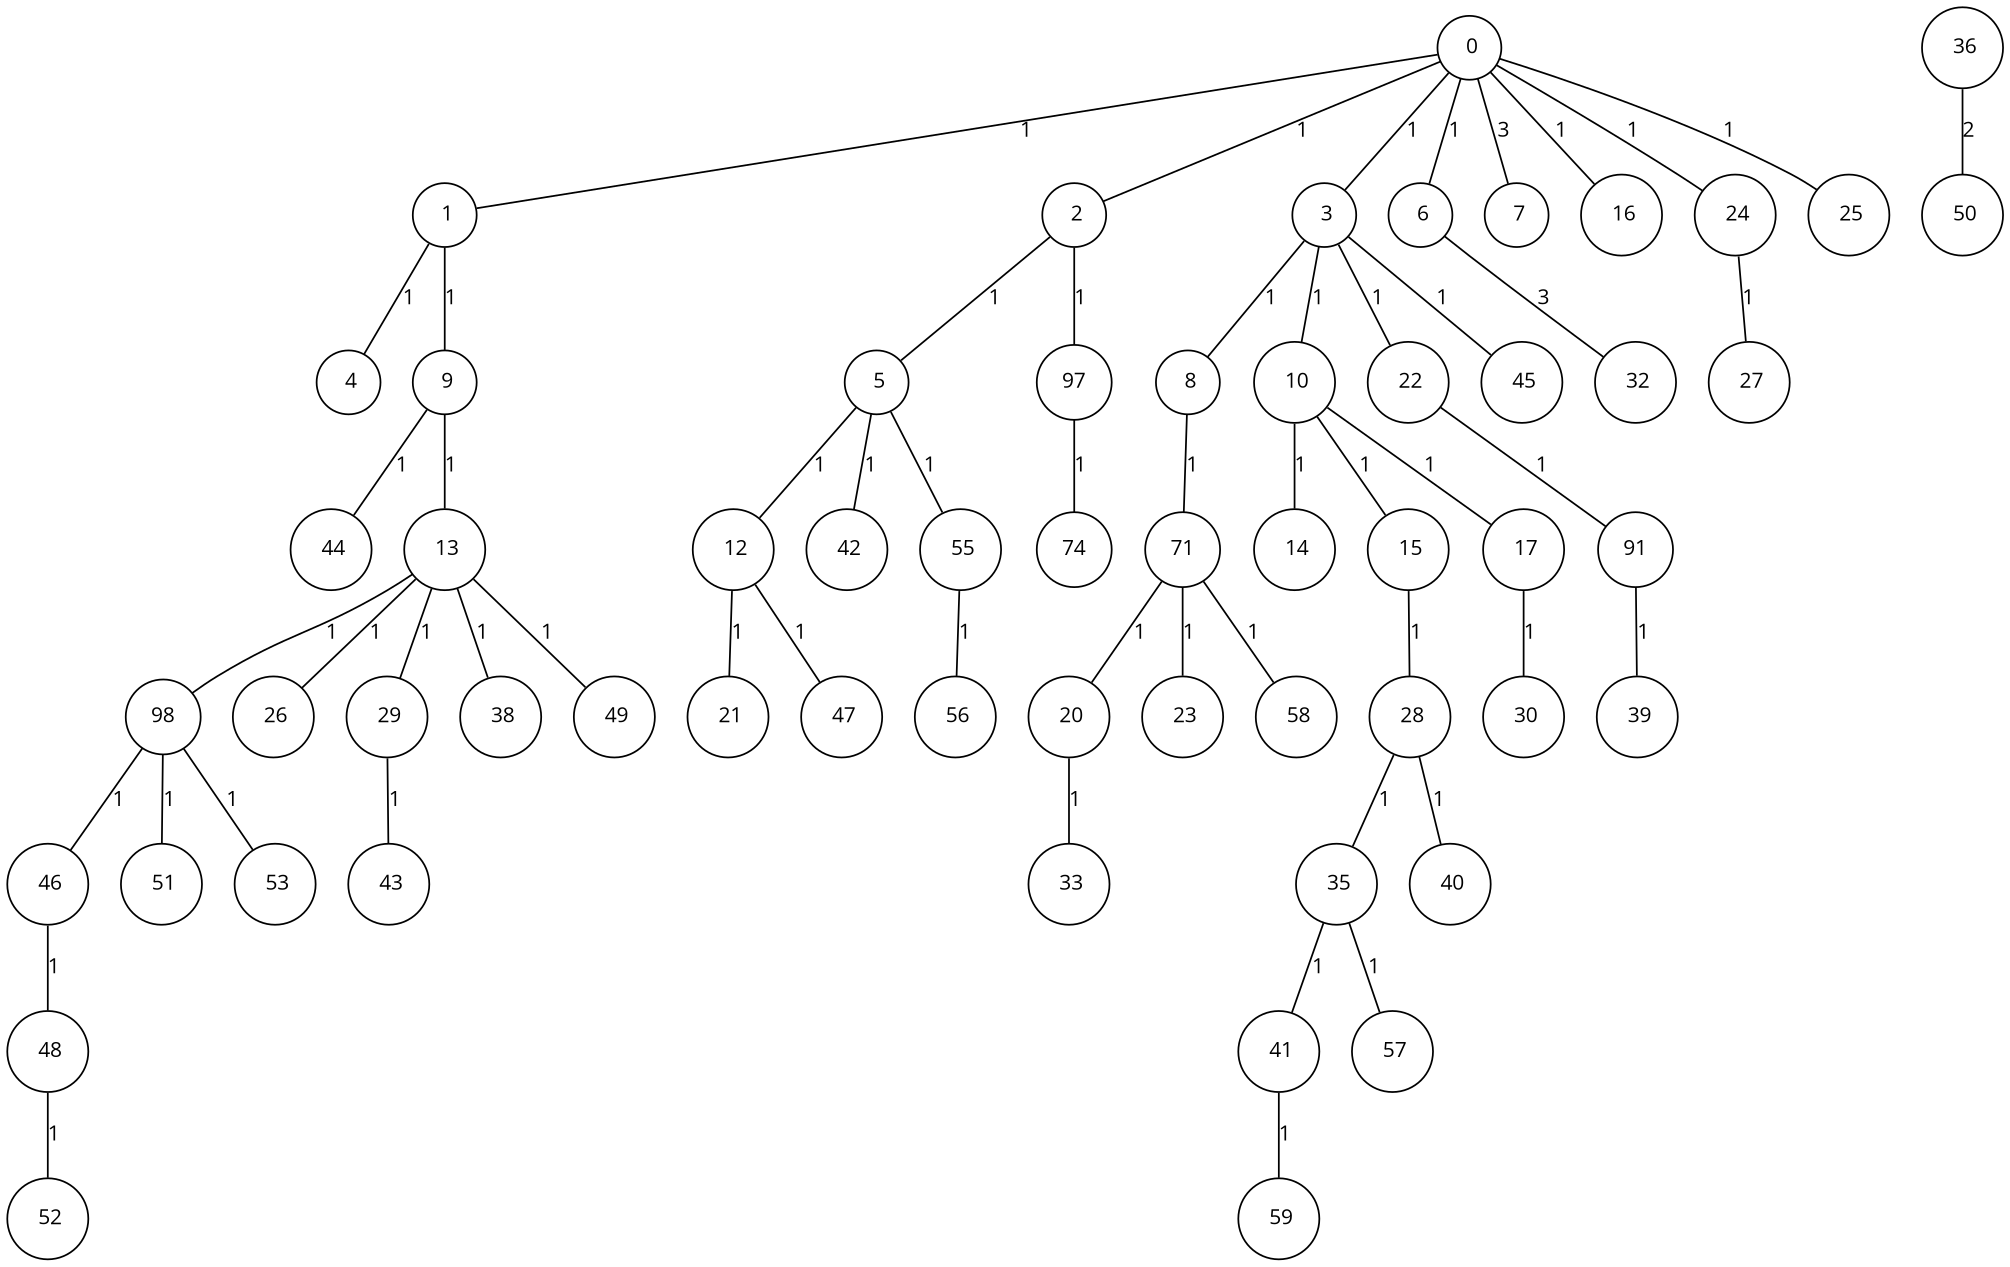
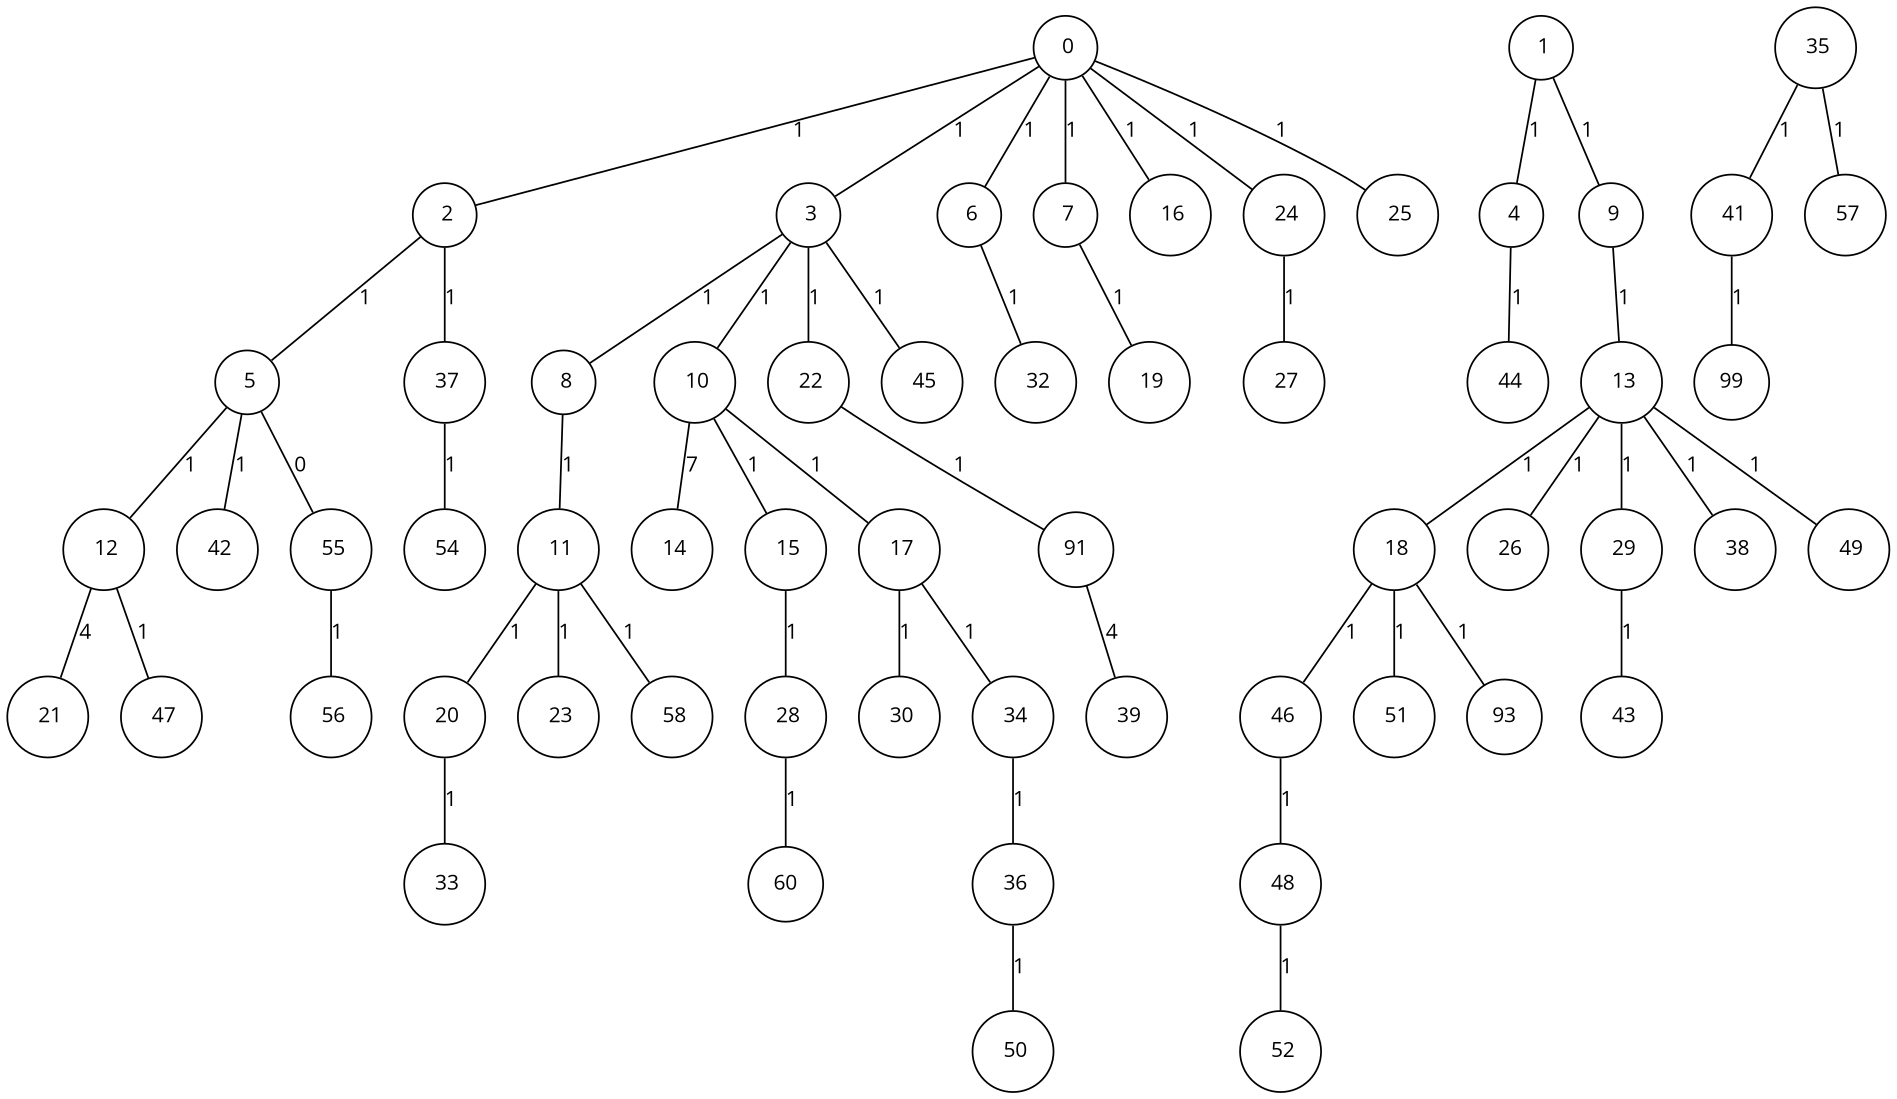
(957, 131) -> none
(1504, 131) -> (1072, 131)
(1969, 131) -> (1019, 968)
(1544, 299) -> (1014, 299)
(1074, 382) -> (445, 382)
none -> (1149, 382)
(390, 462) -> (1510, 294)
(930, 466) -> (300, 466)
(1301, 466) -> (692, 466)
(1074, 550) -> (445, 550)
(1183, 550) -> (558, 550)
(738, 633) -> (85, 633)
(1643, 633) -> (1112, 633)
(163, 717) -> (1394, 550)
none -> (1013, 717)
(1373, 801) -> none
(275, 884) -> (1504, 717)
(1450, 884) -> (786, 884)
(1279, 1219) -> (1732, 382)
